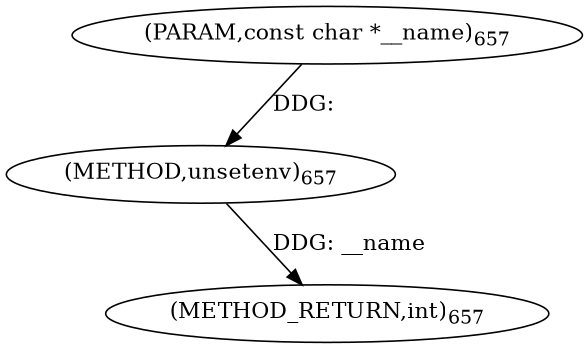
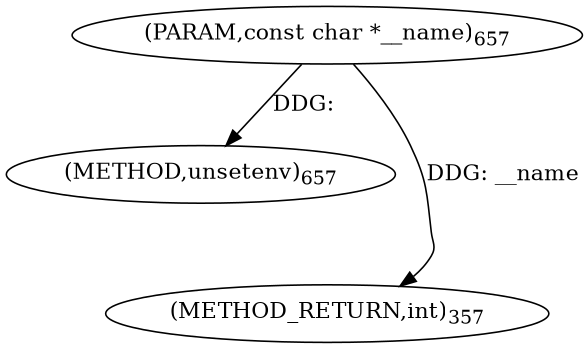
(259, 238) -> (419, 165)
(466, 311) -> (466, 311)
